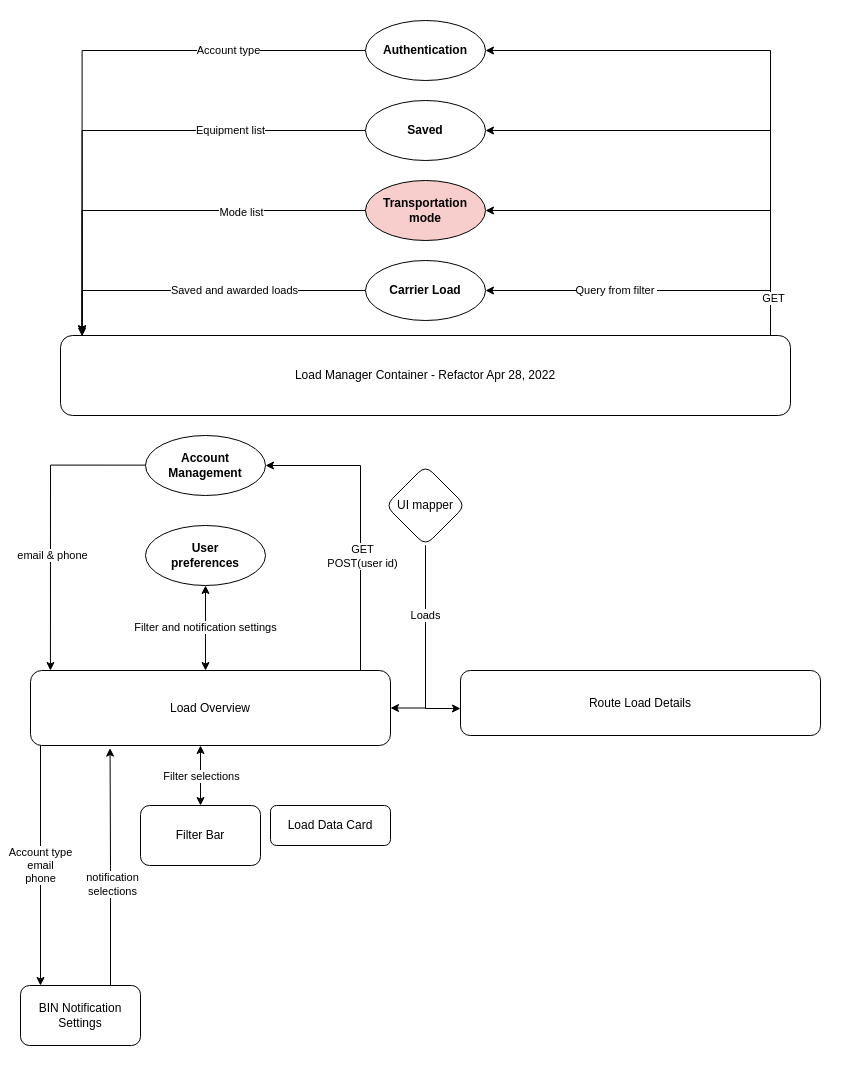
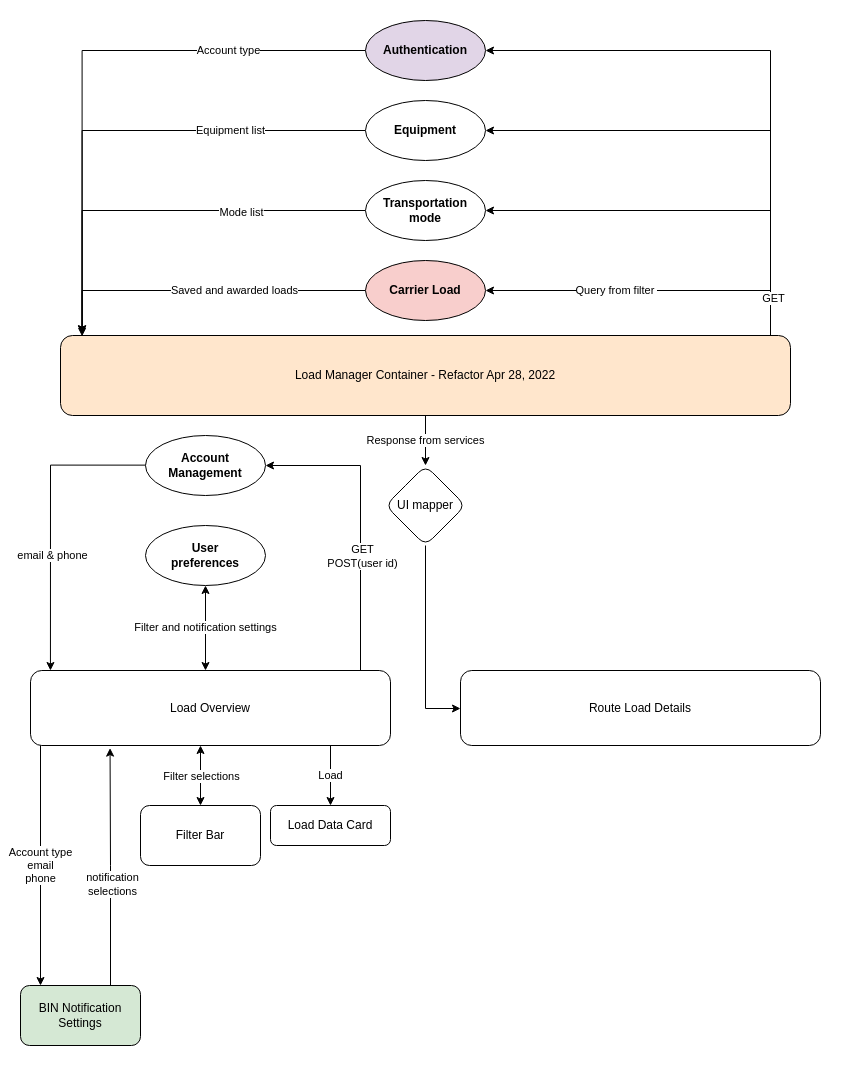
(426, 51) -> (426, 51)
(426, 131) -> (426, 131)
(426, 211) -> (426, 211)
(426, 291) -> (426, 291)
(426, 376) -> (426, 376)
none -> (426, 437)
(641, 703) -> (641, 708)
(410, 708) -> none
none -> (331, 772)
(81, 1016) -> (81, 1016)
